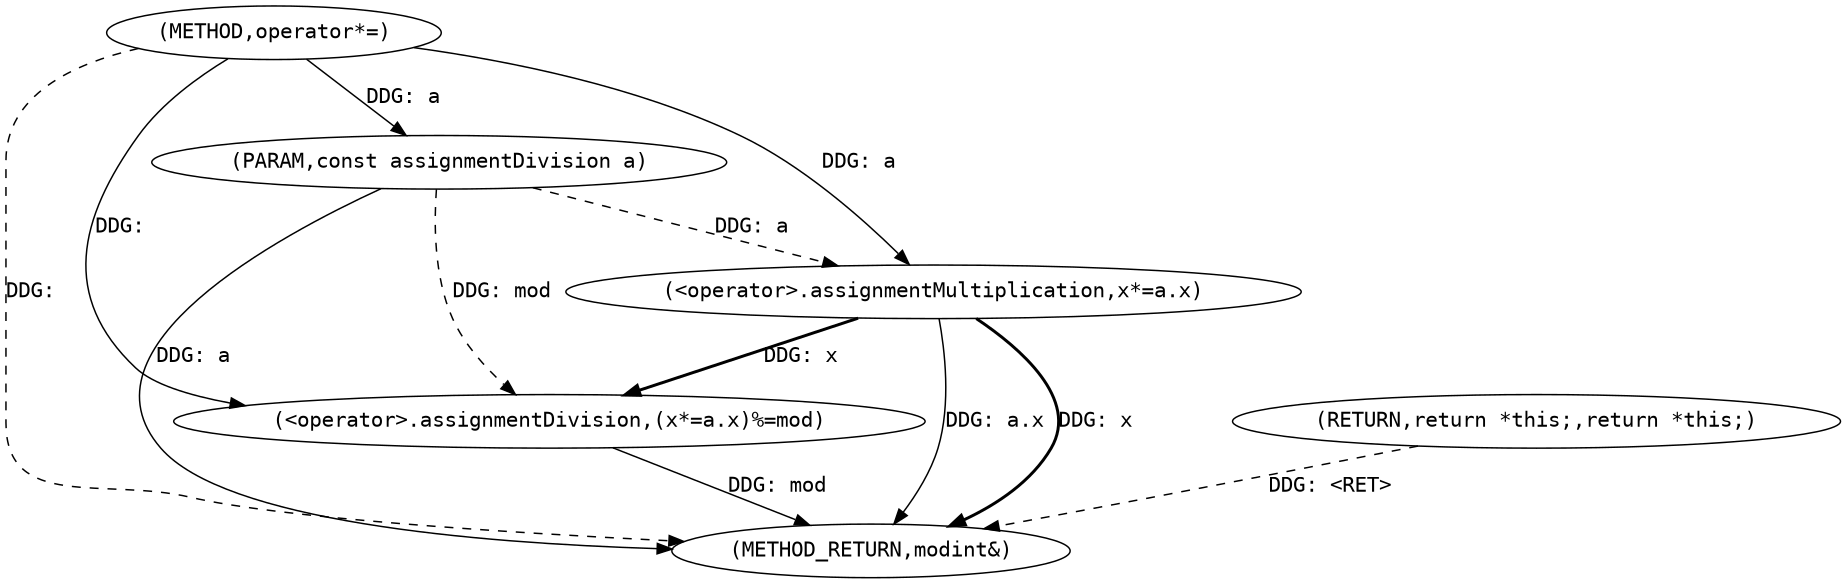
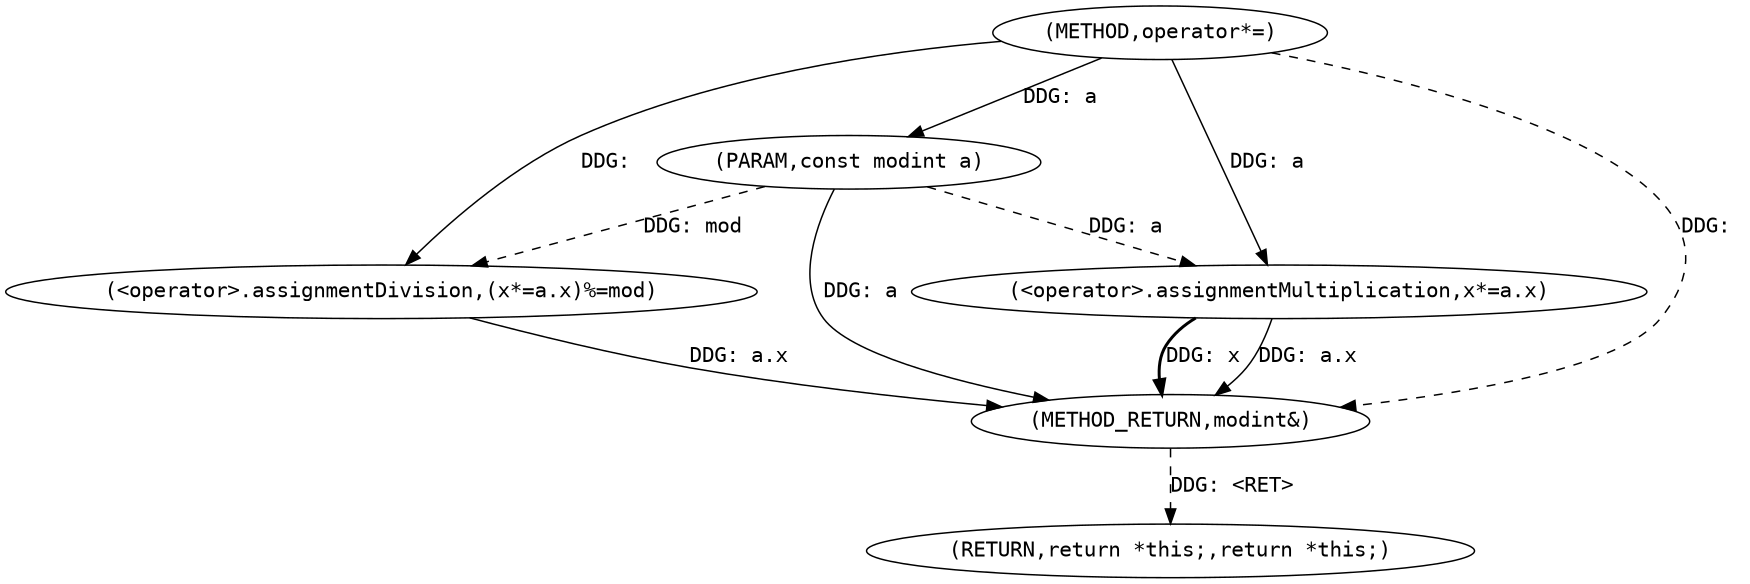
(439, 162) -> (849, 162)
(749, 354) -> none
(778, 486) -> (740, 357)
(1208, 487) -> (1171, 479)
